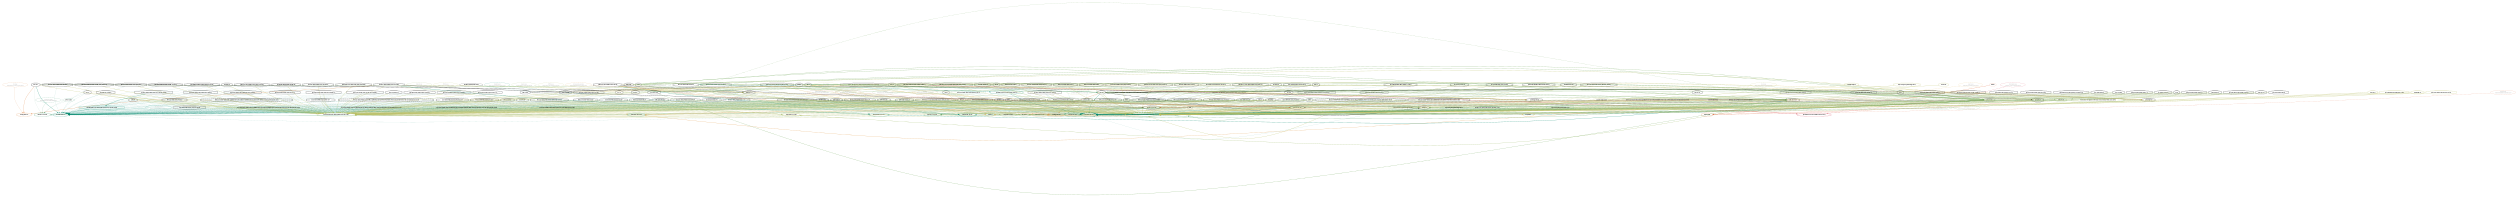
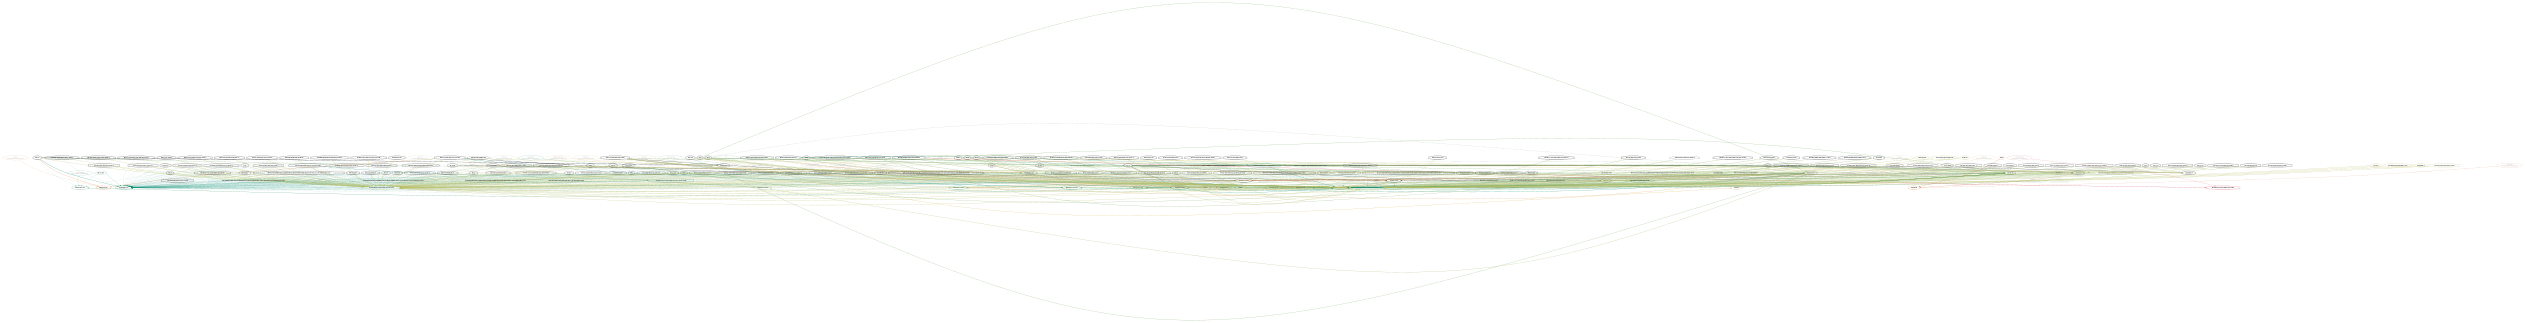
none -> (143, 165)
